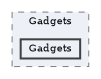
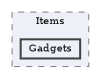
(50, 22) -> (50, 22)
